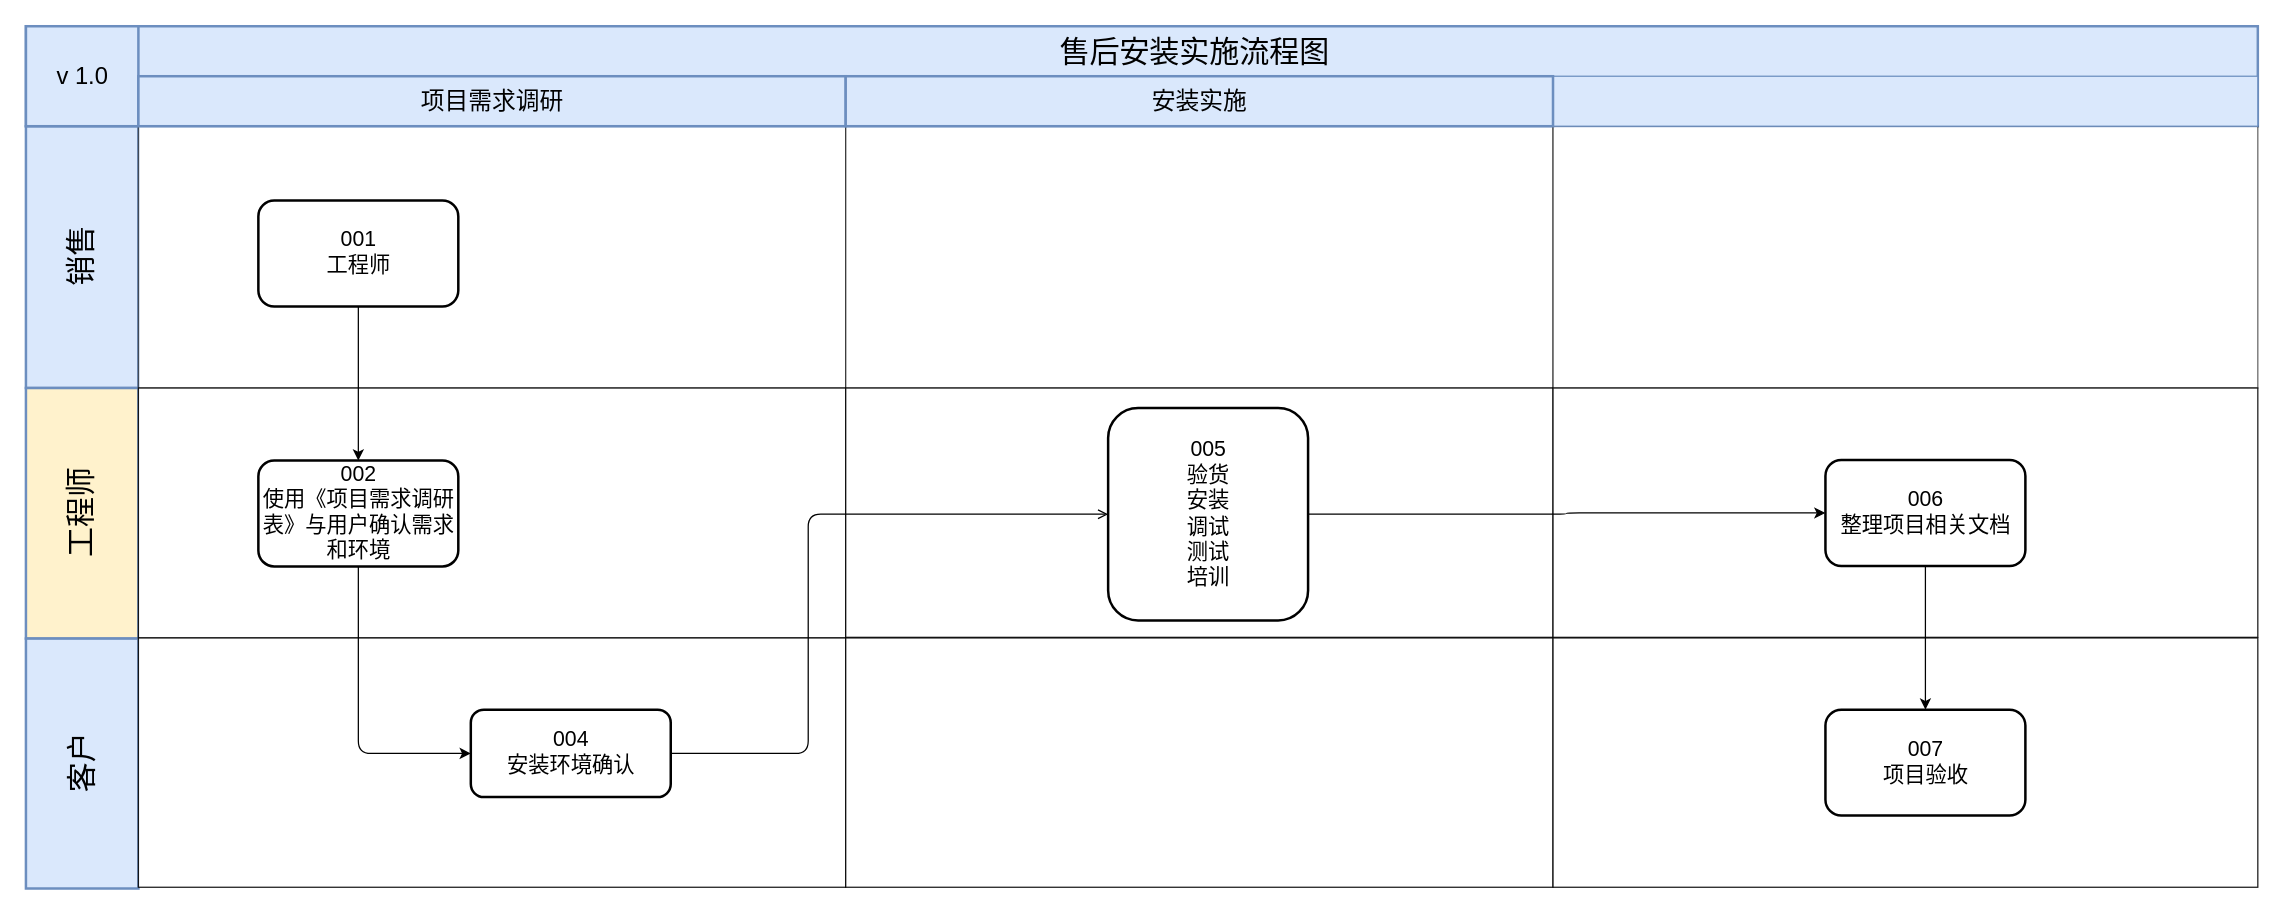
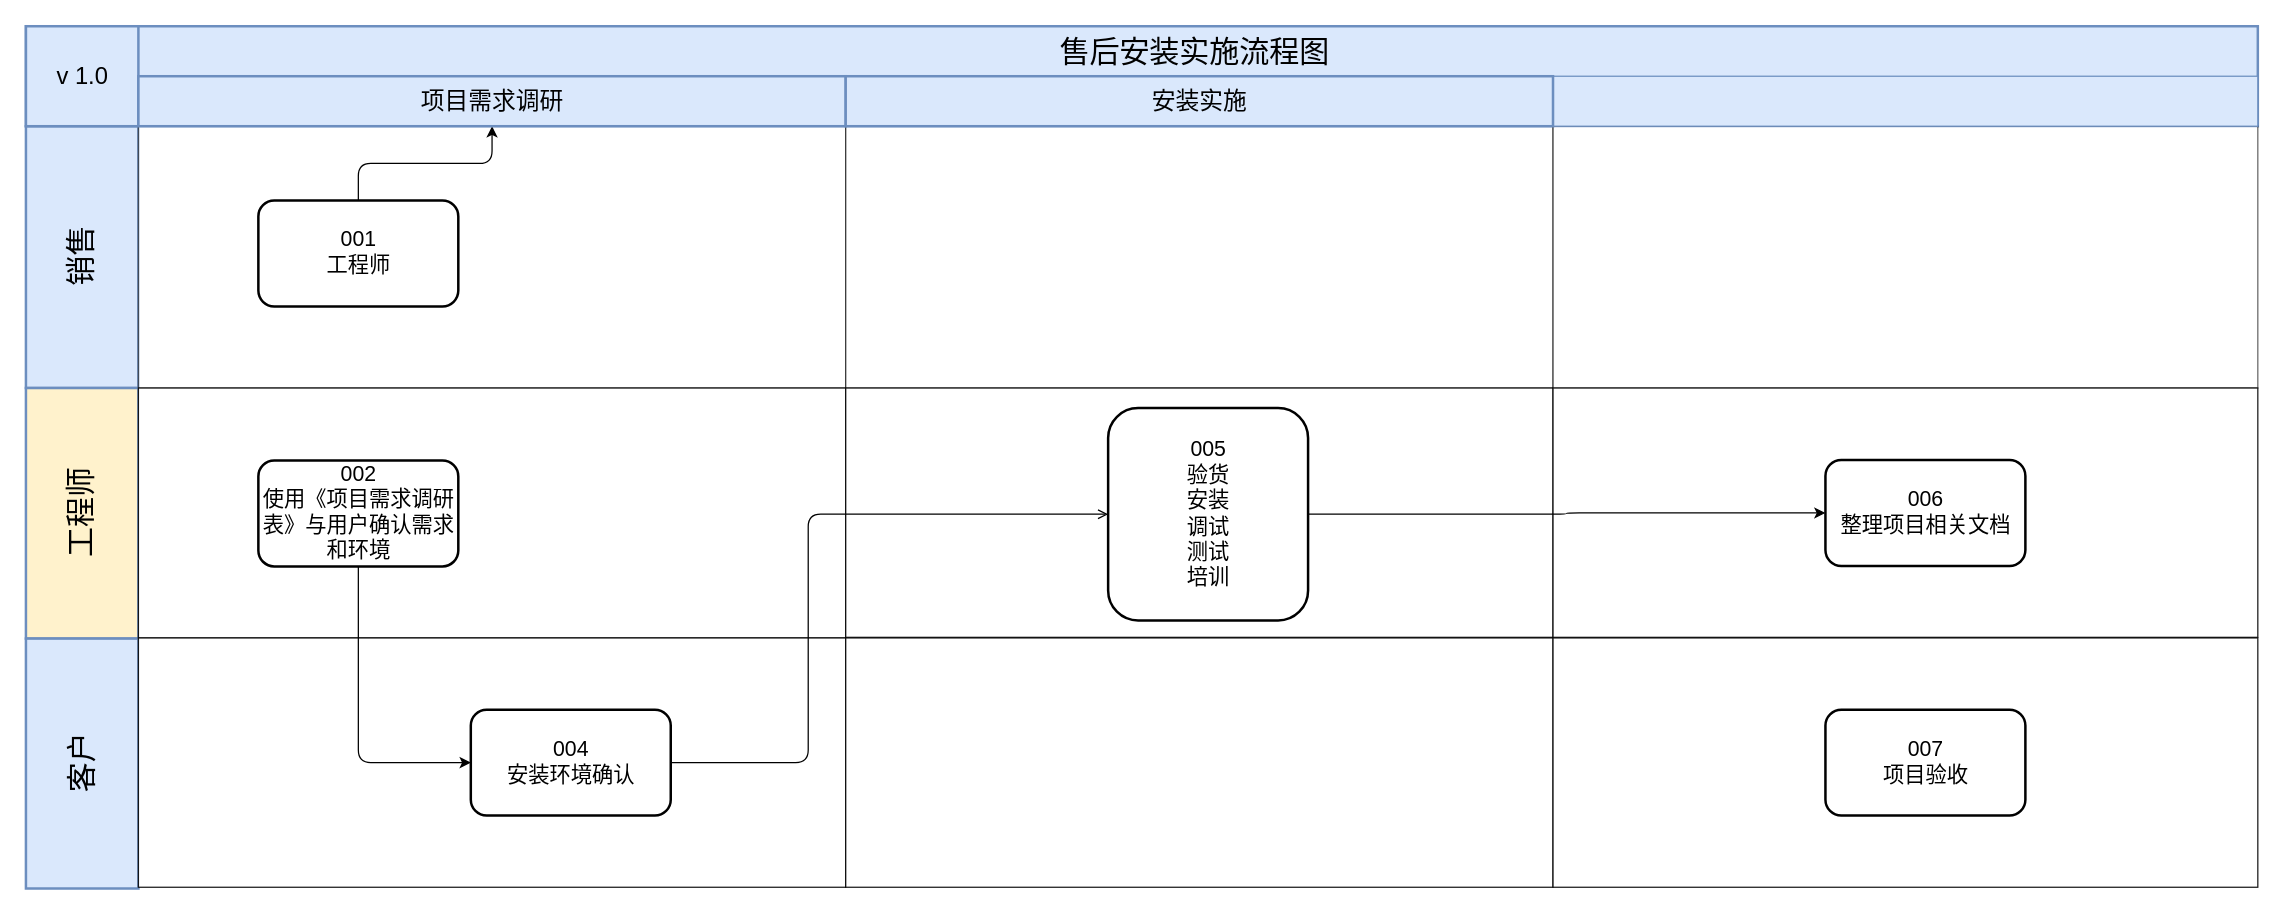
(358, 380) -> (421, 164)
(1926, 633) -> none
(571, 754) -> (571, 763)
